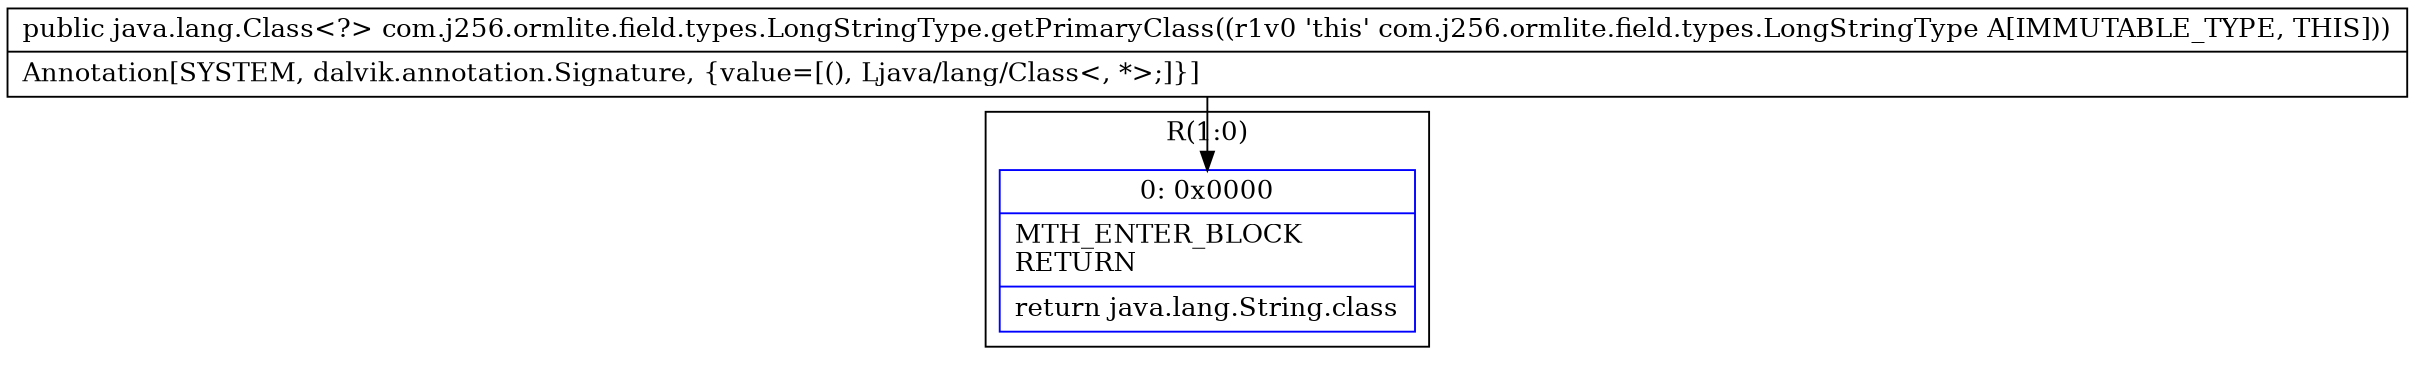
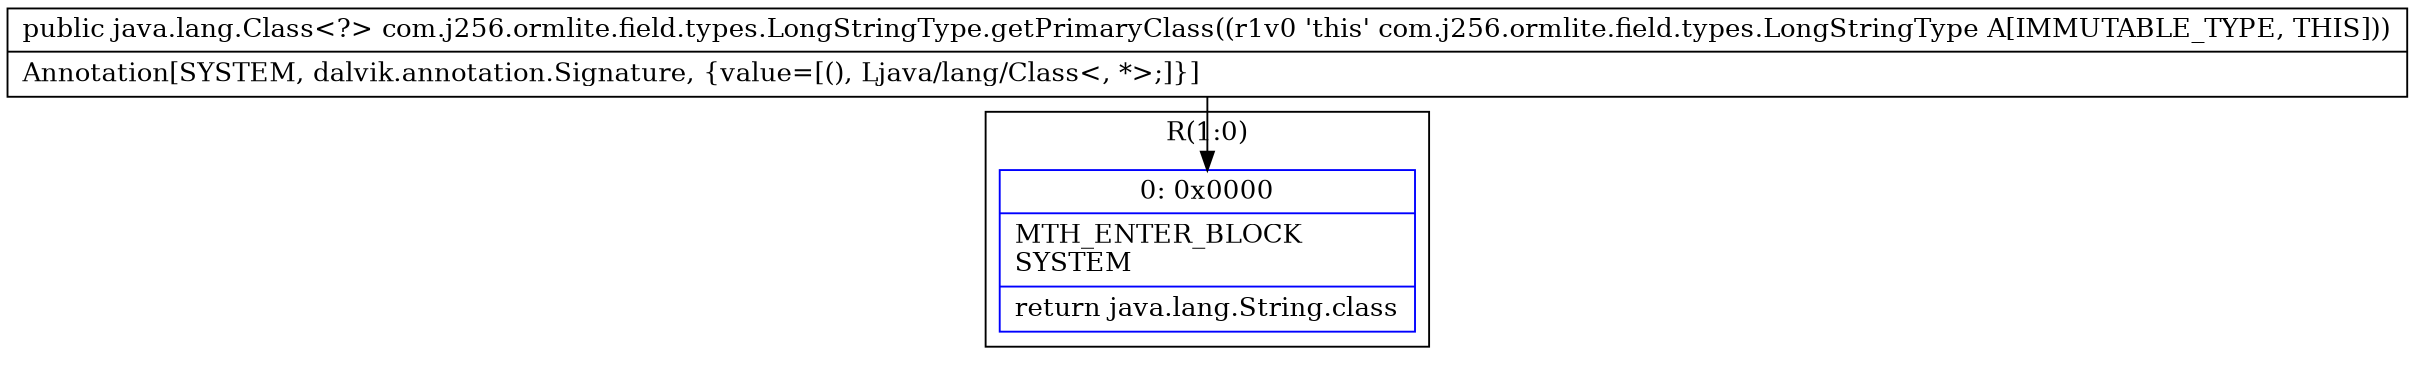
(1076, 263) -> (1074, 263)
